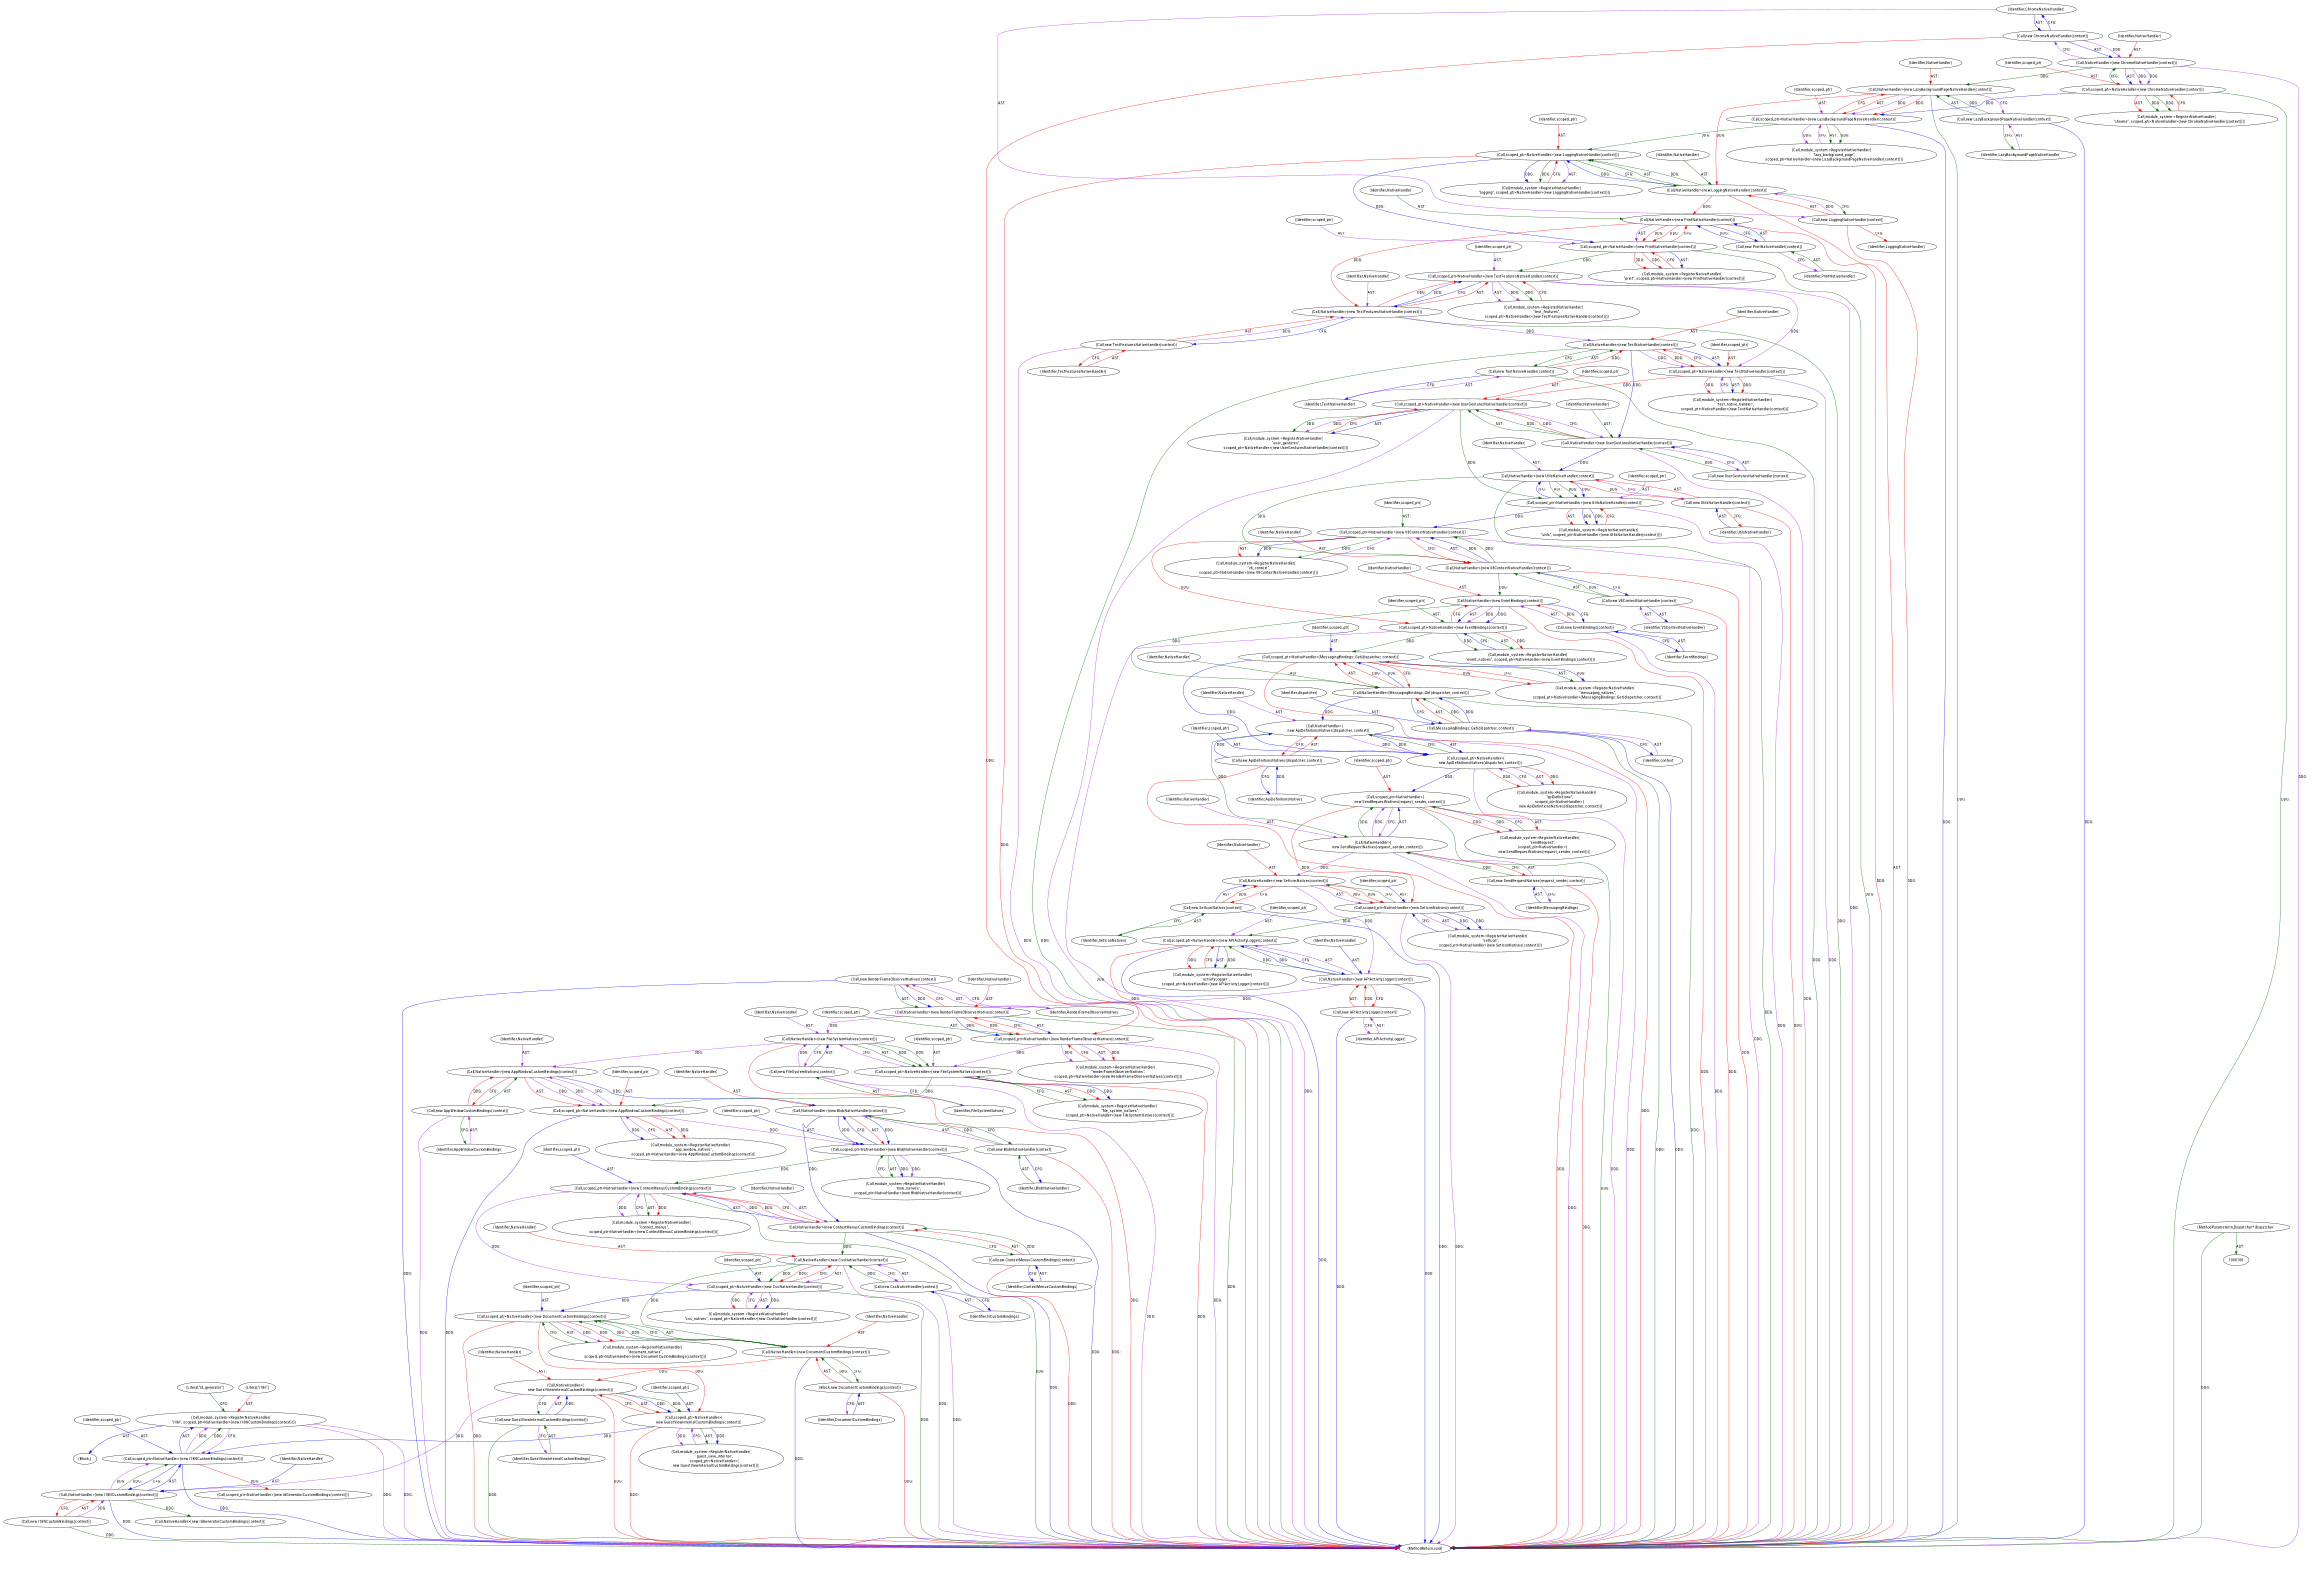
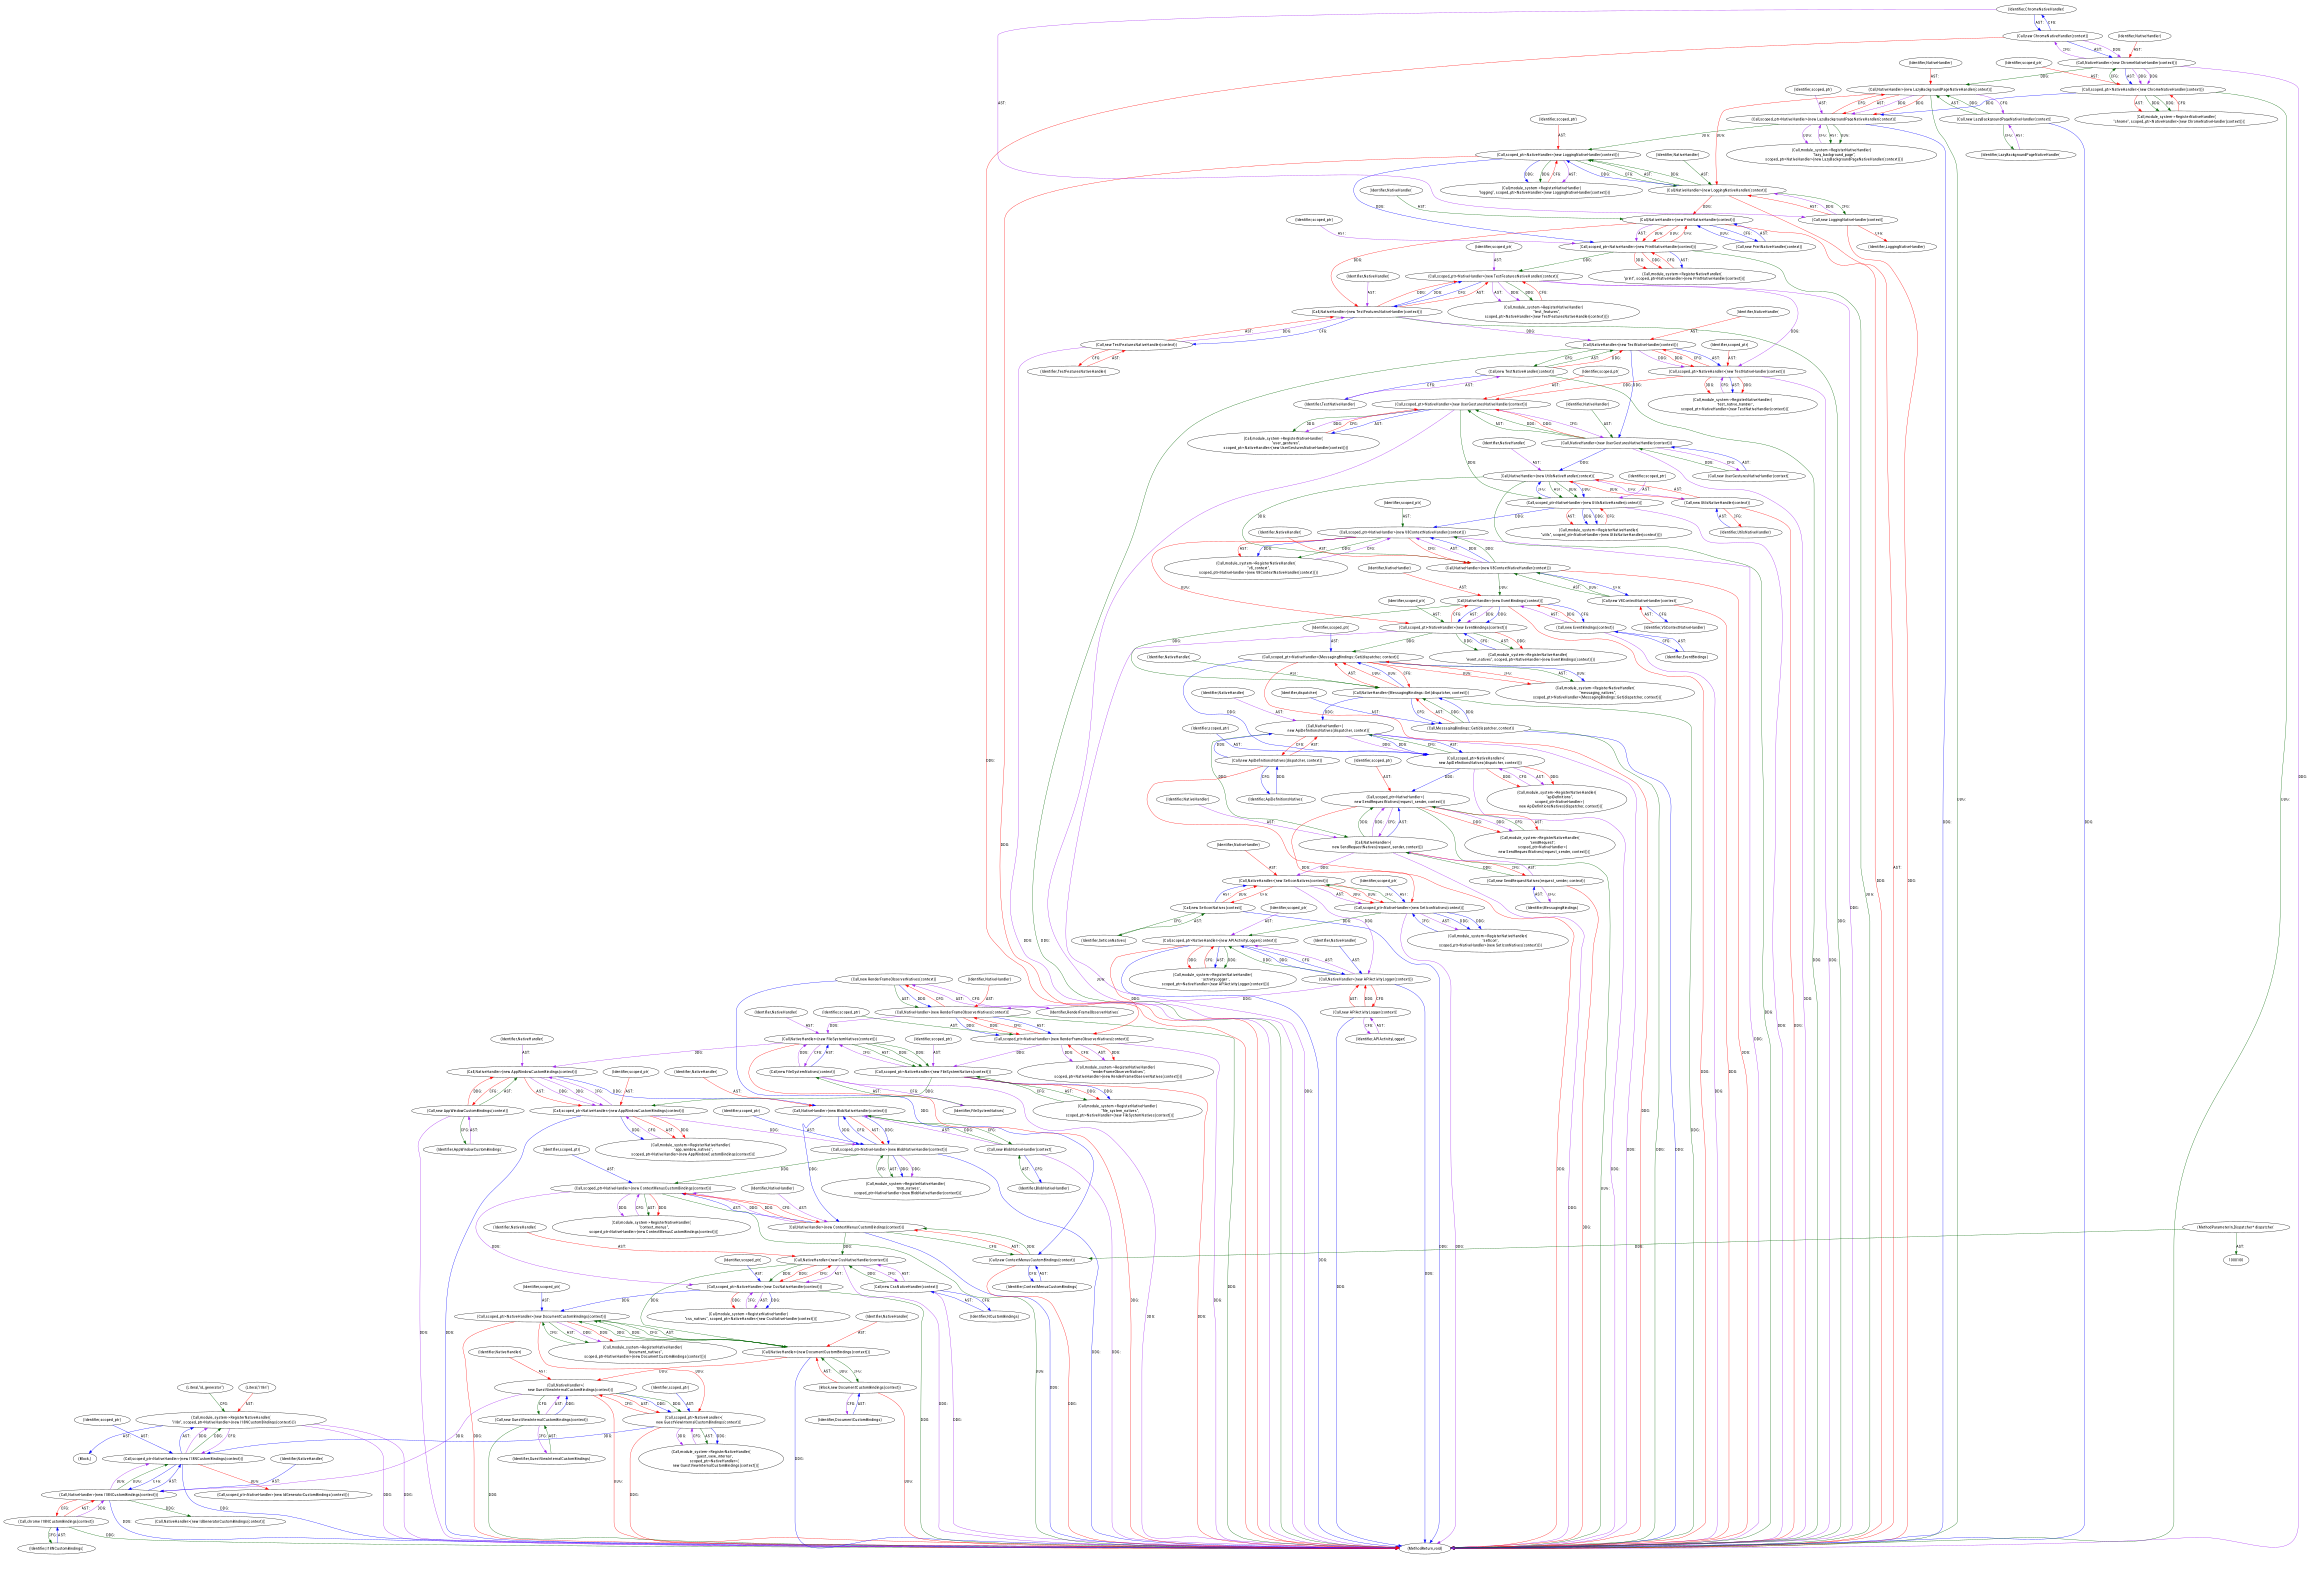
(1830, 276) -> none
(1664, 614) -> (1664, 614)
(1646, 618) -> (1646, 618)
(1659, 761) -> none
(1112, 1467) -> (1112, 1467)
(56, 1522) -> (56, 1522)
(439, 1532) -> (909, 1100)
(2191, 1534) -> (1639, 1244)
none -> (57, 1549)
